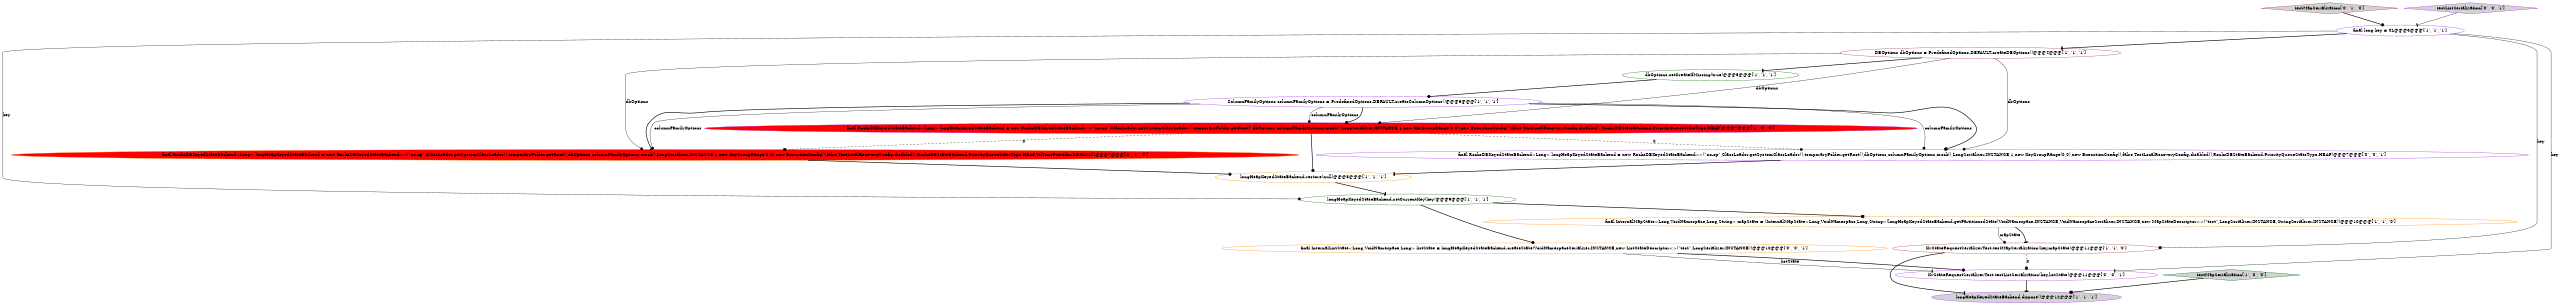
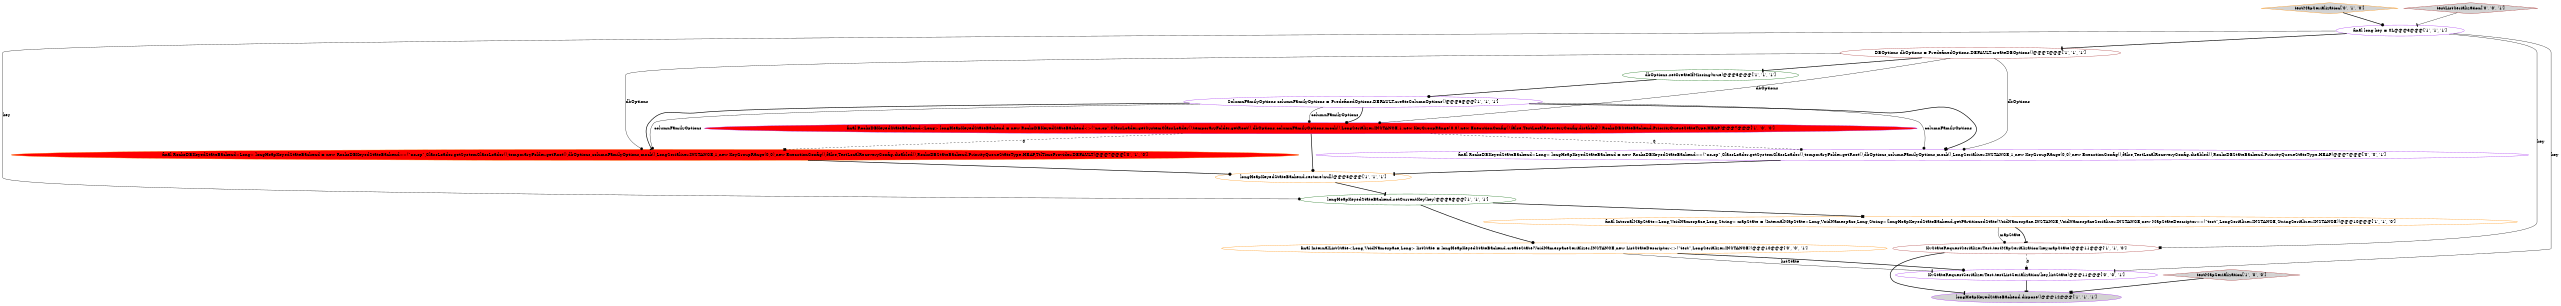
(2330, 8) -> (2330, 8)
(2471, 8) -> (2471, 8)
(2231, 275) -> (2231, 275)
